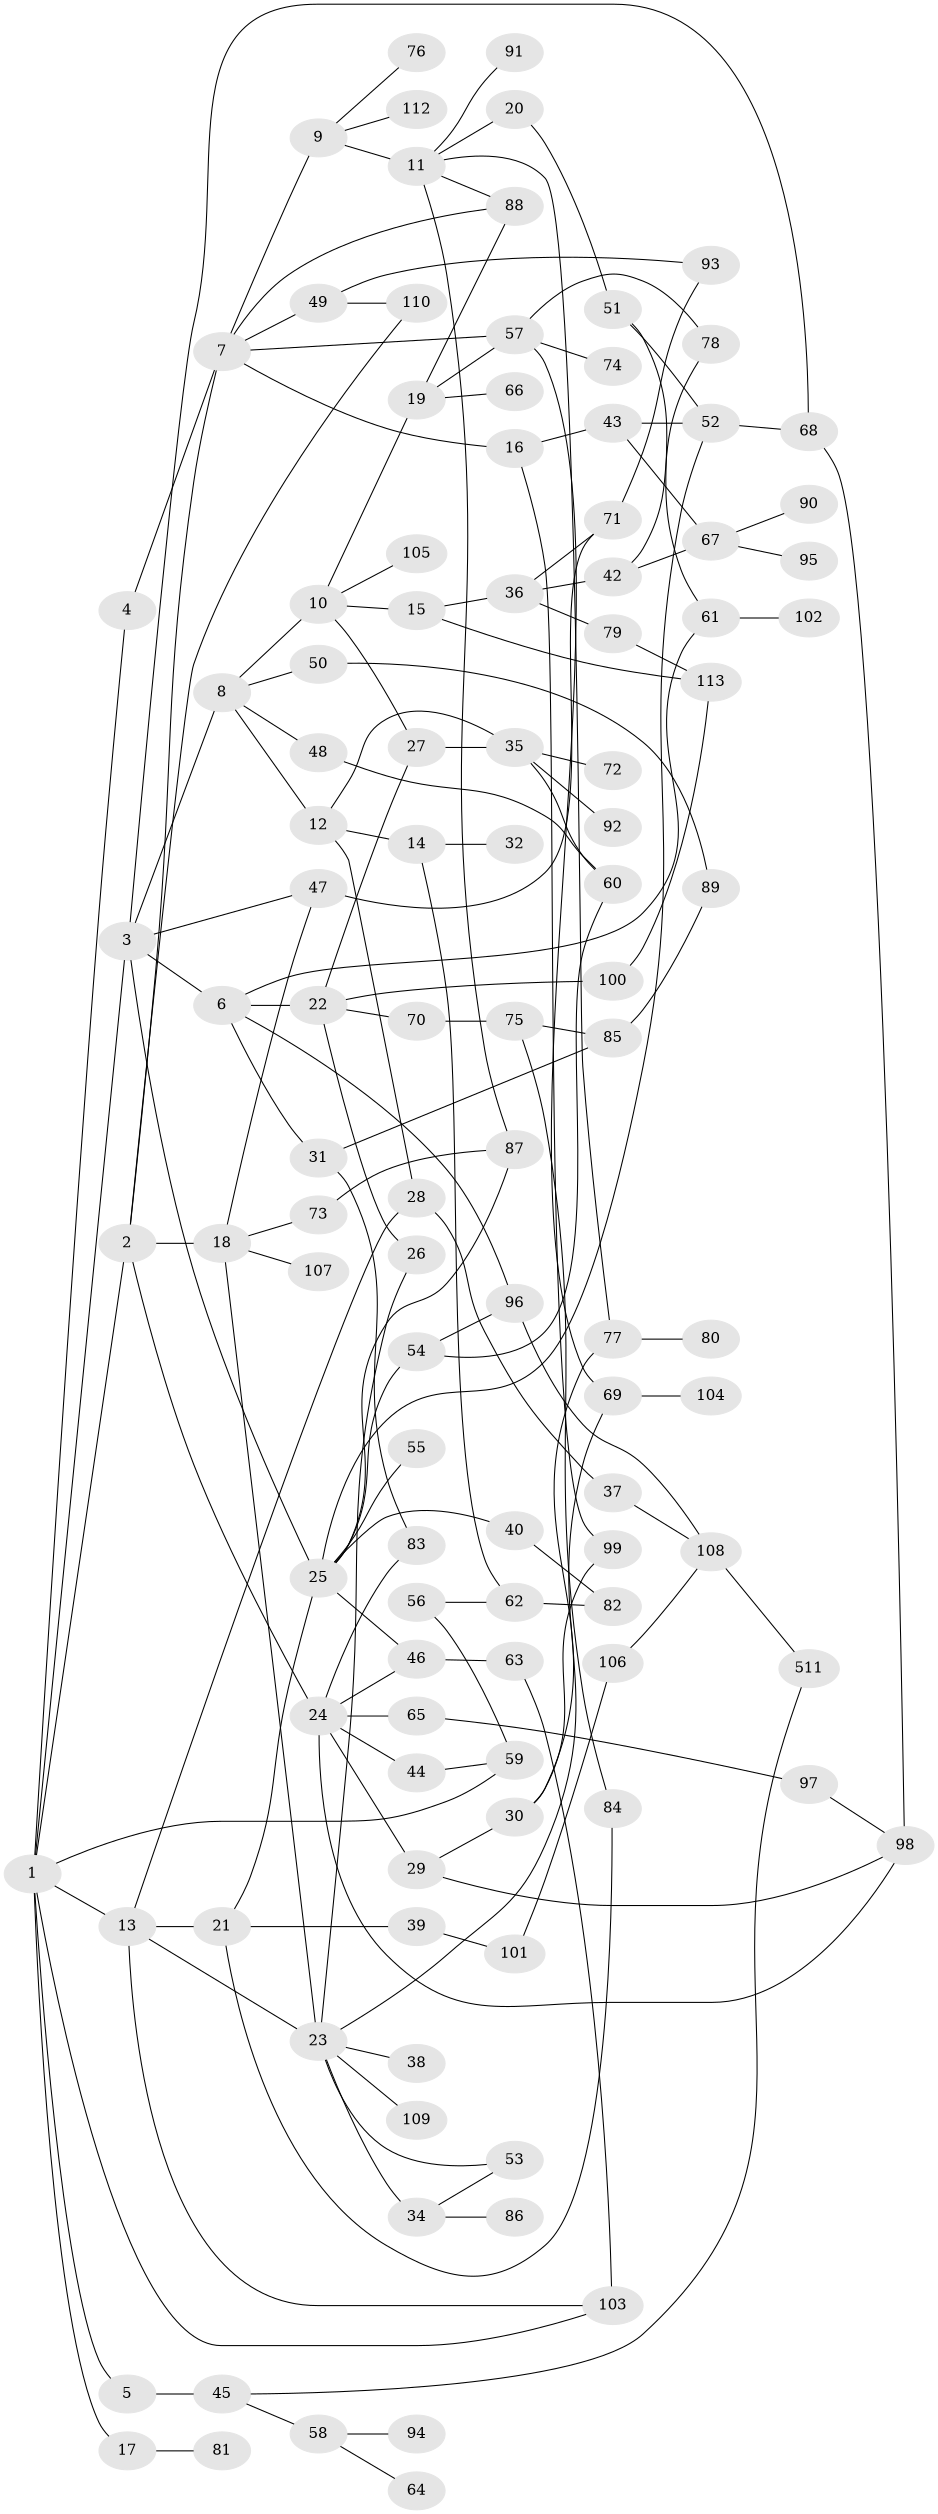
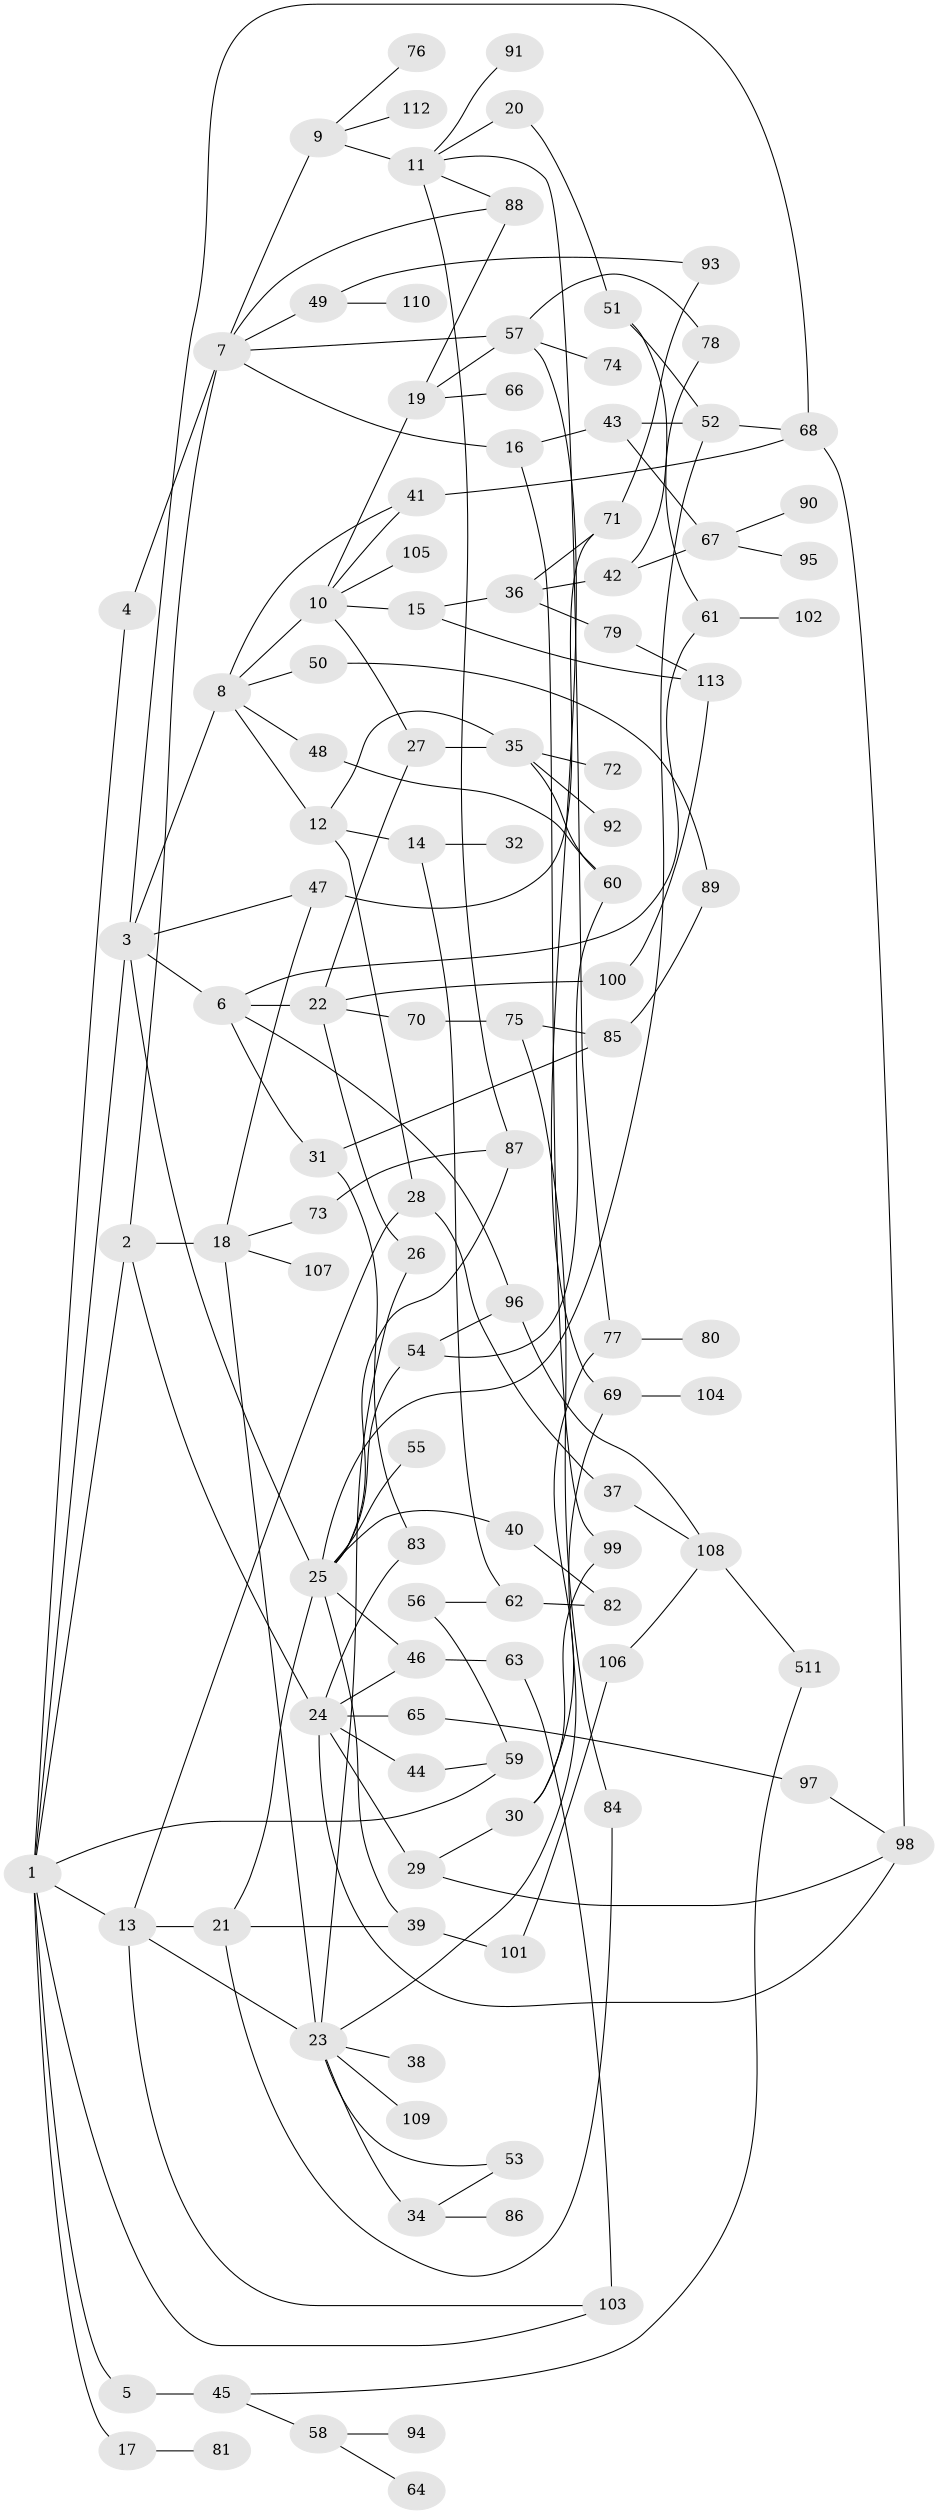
none -> (417, 497)
(182, 743) -> none
none -> (357, 1757)
